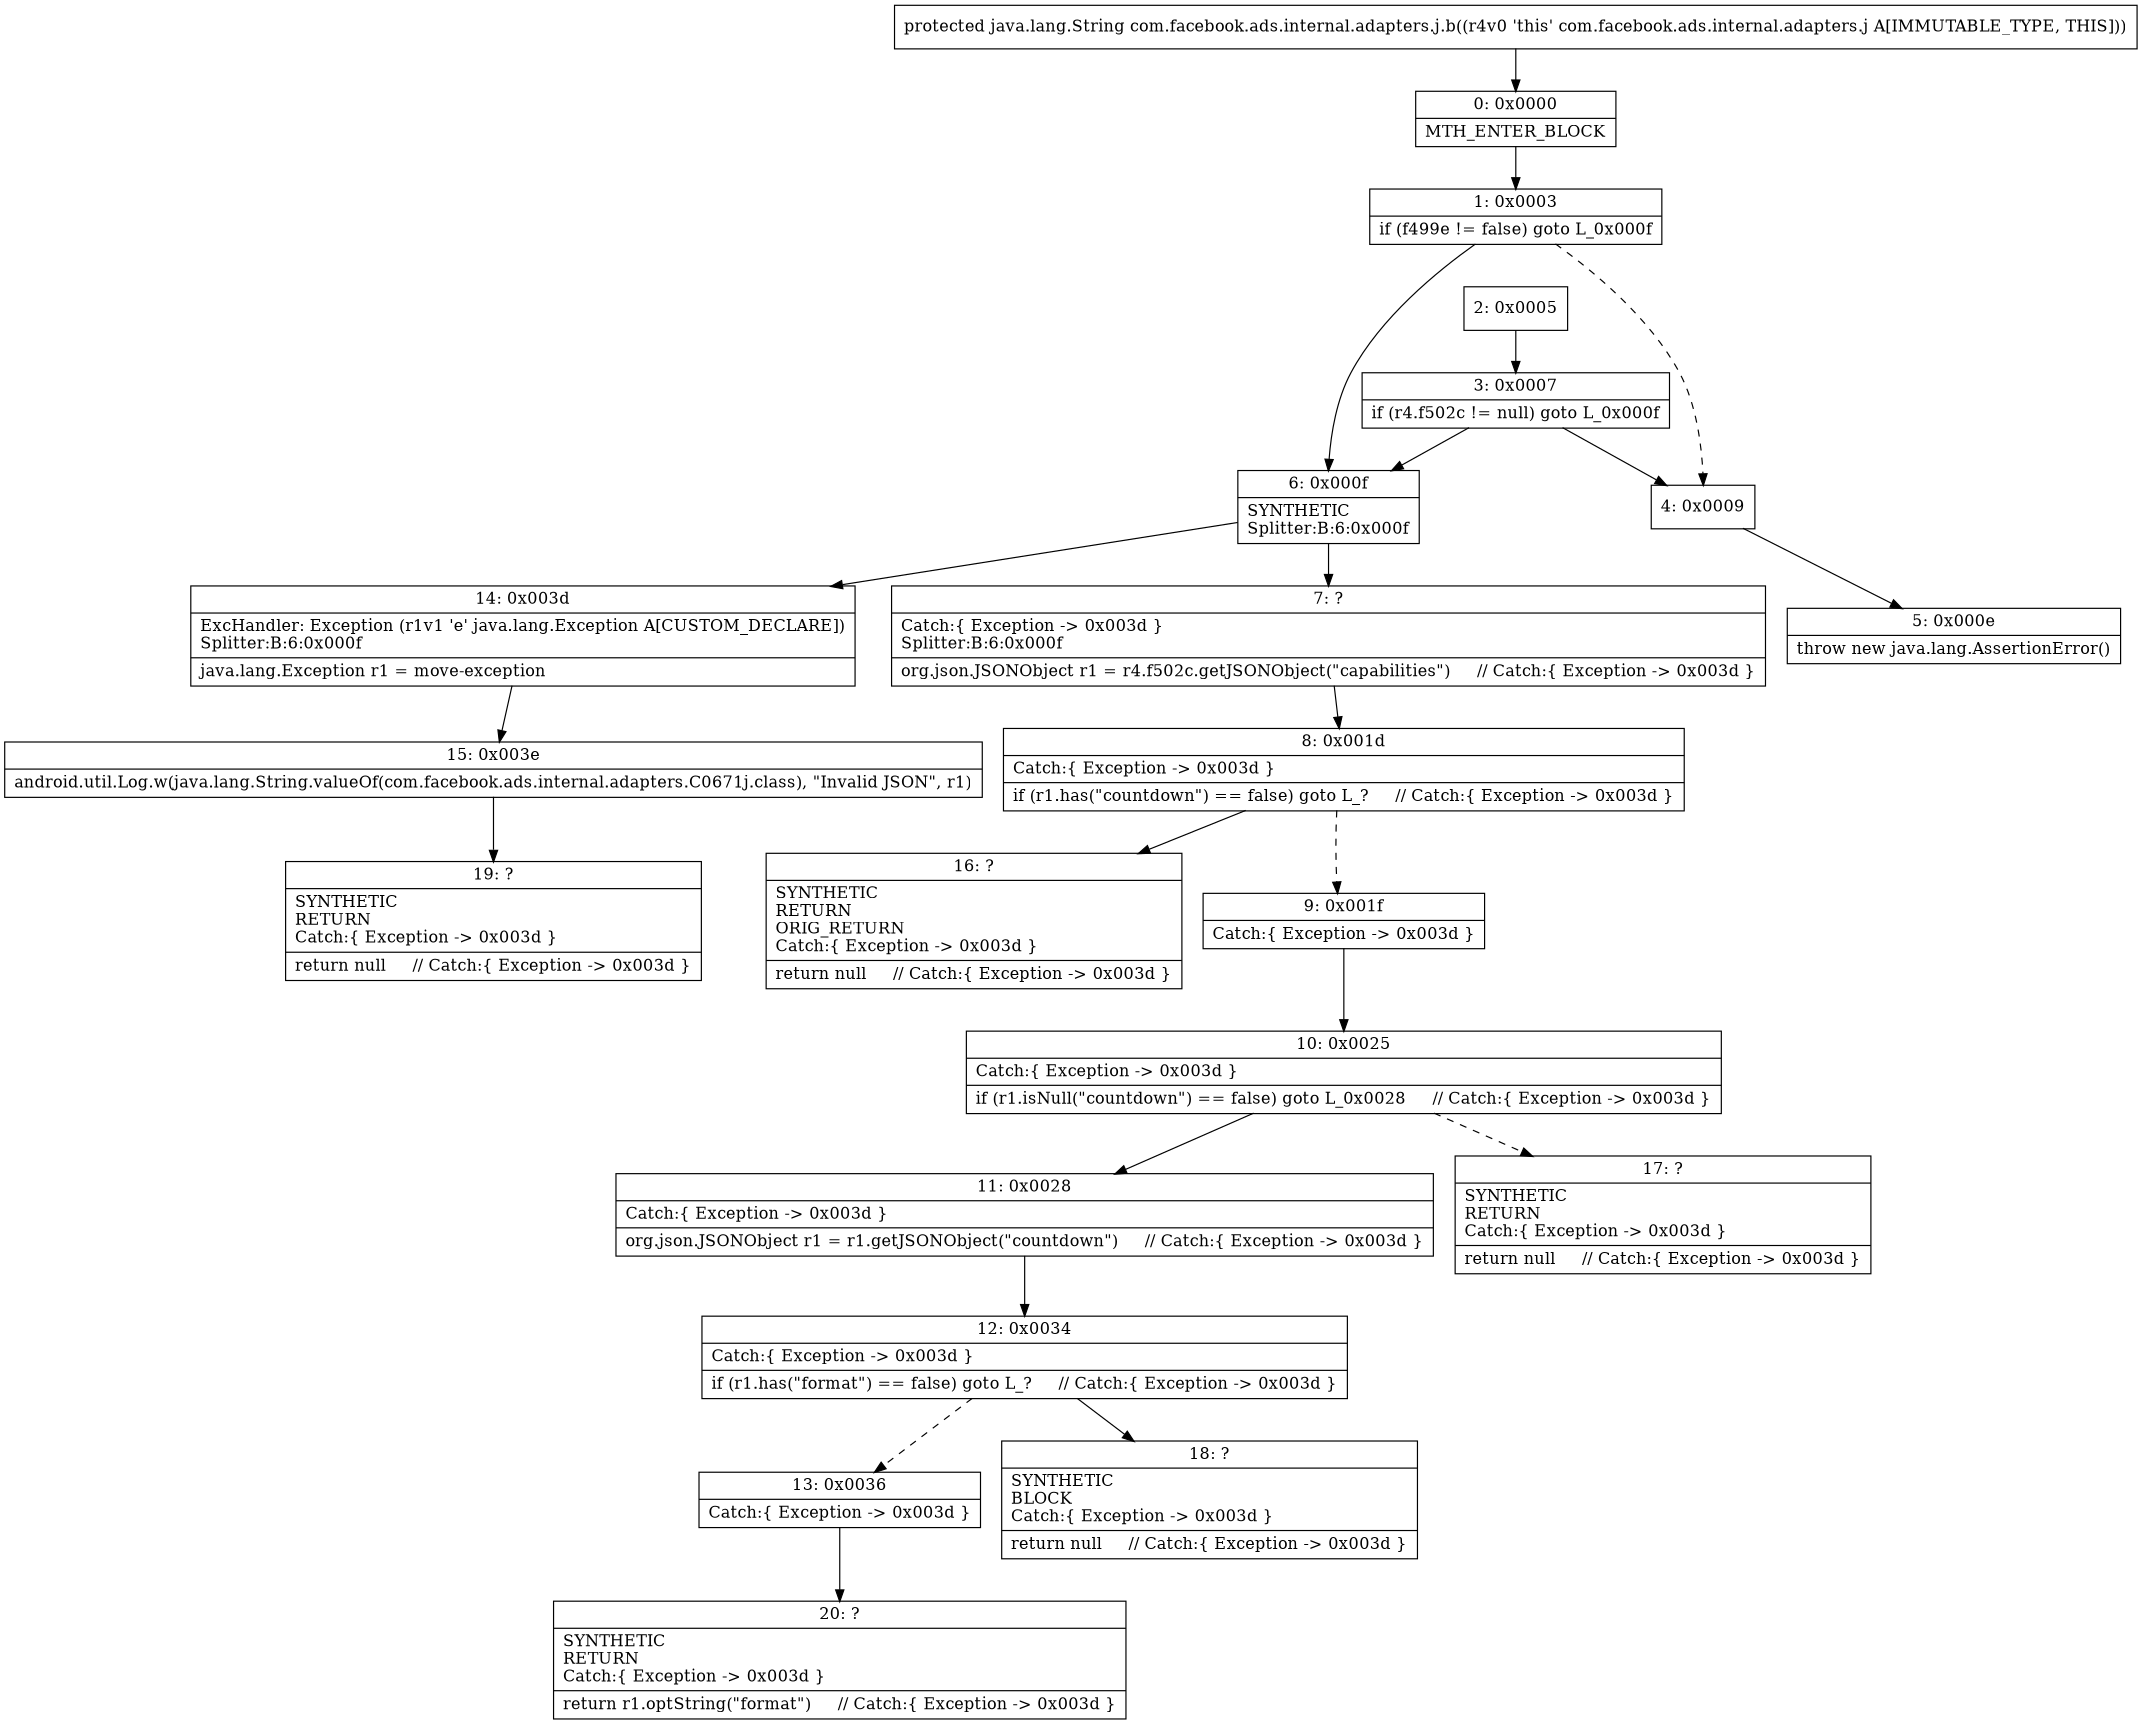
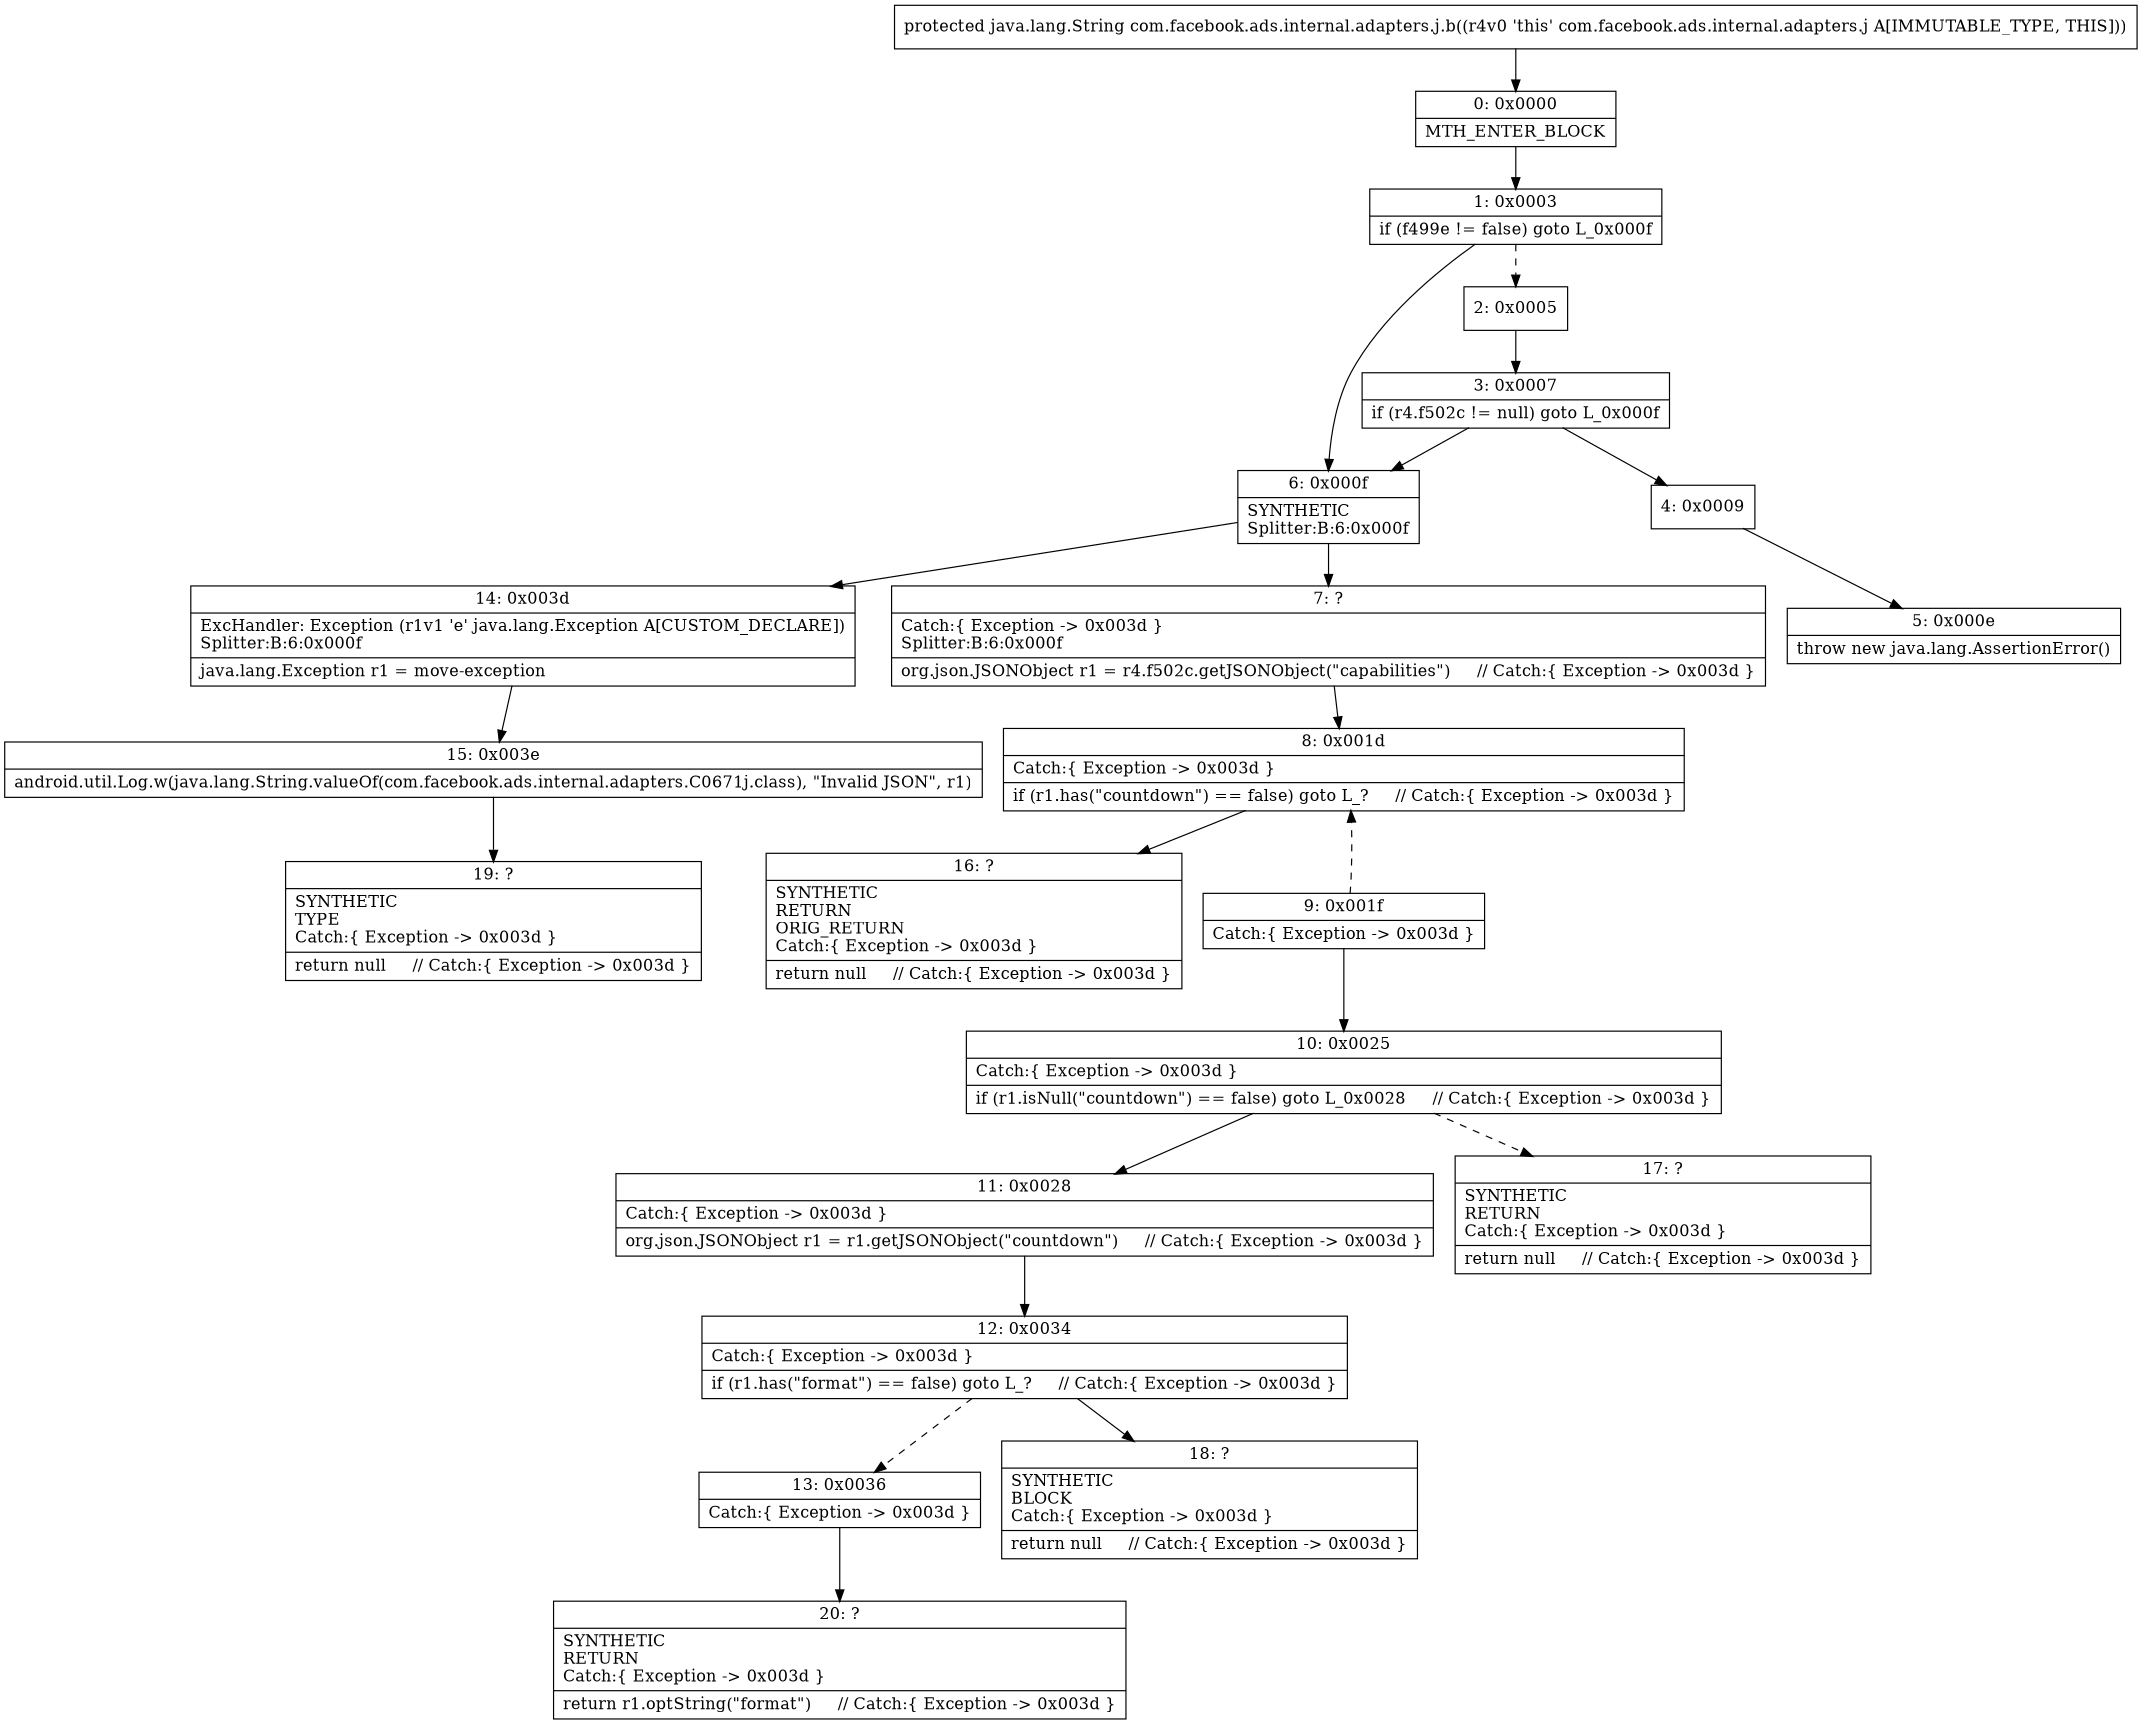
(1659, 341) -> (1516, 260)
(1336, 846) -> (1352, 858)
(333, 920) -> (318, 920)
